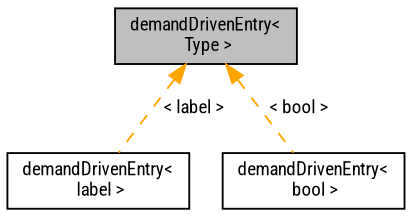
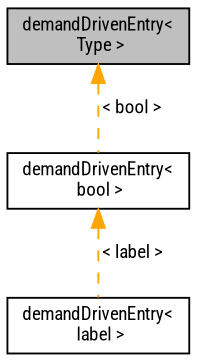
(146, 116) -> (98, 263)
